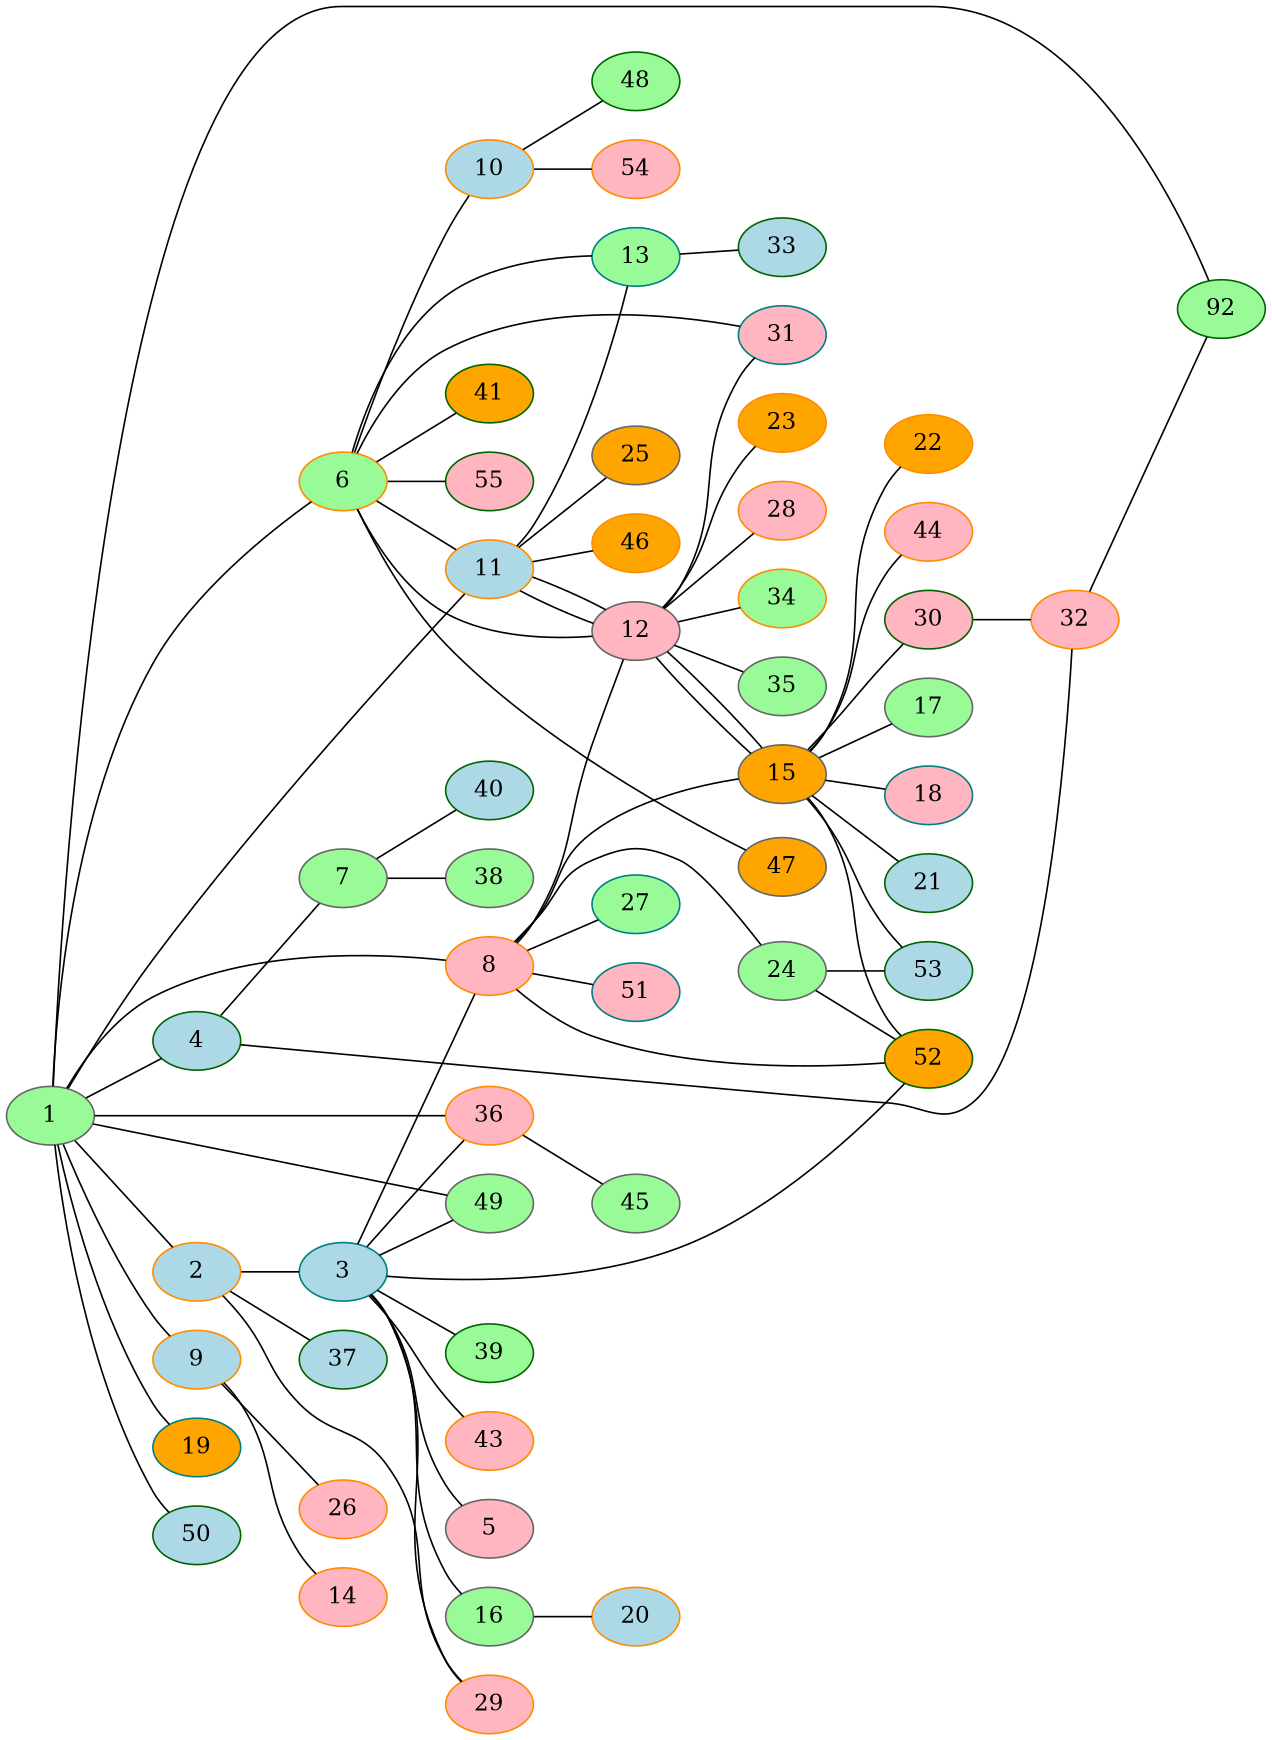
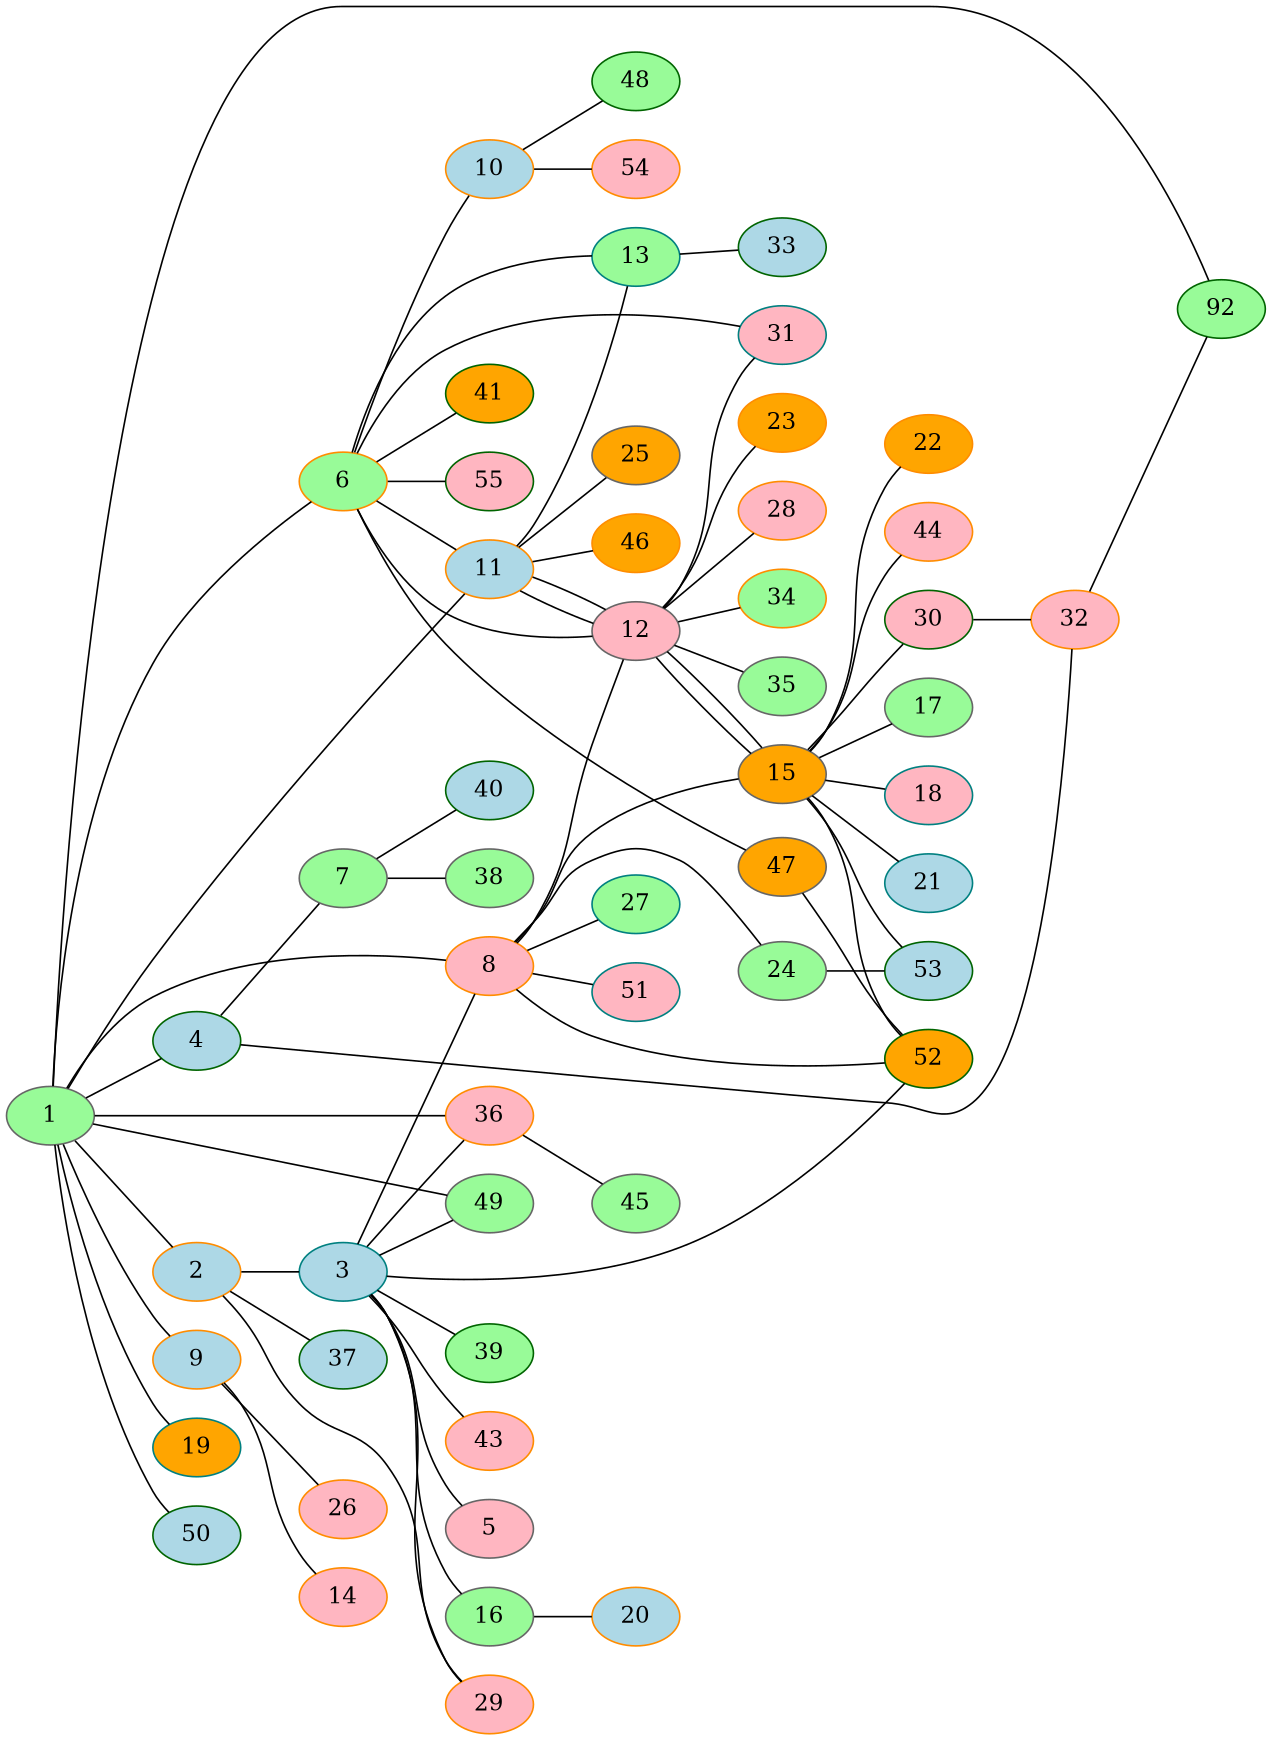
(929, 883) -> (929, 883)
(856, 1015) -> (846, 958)
